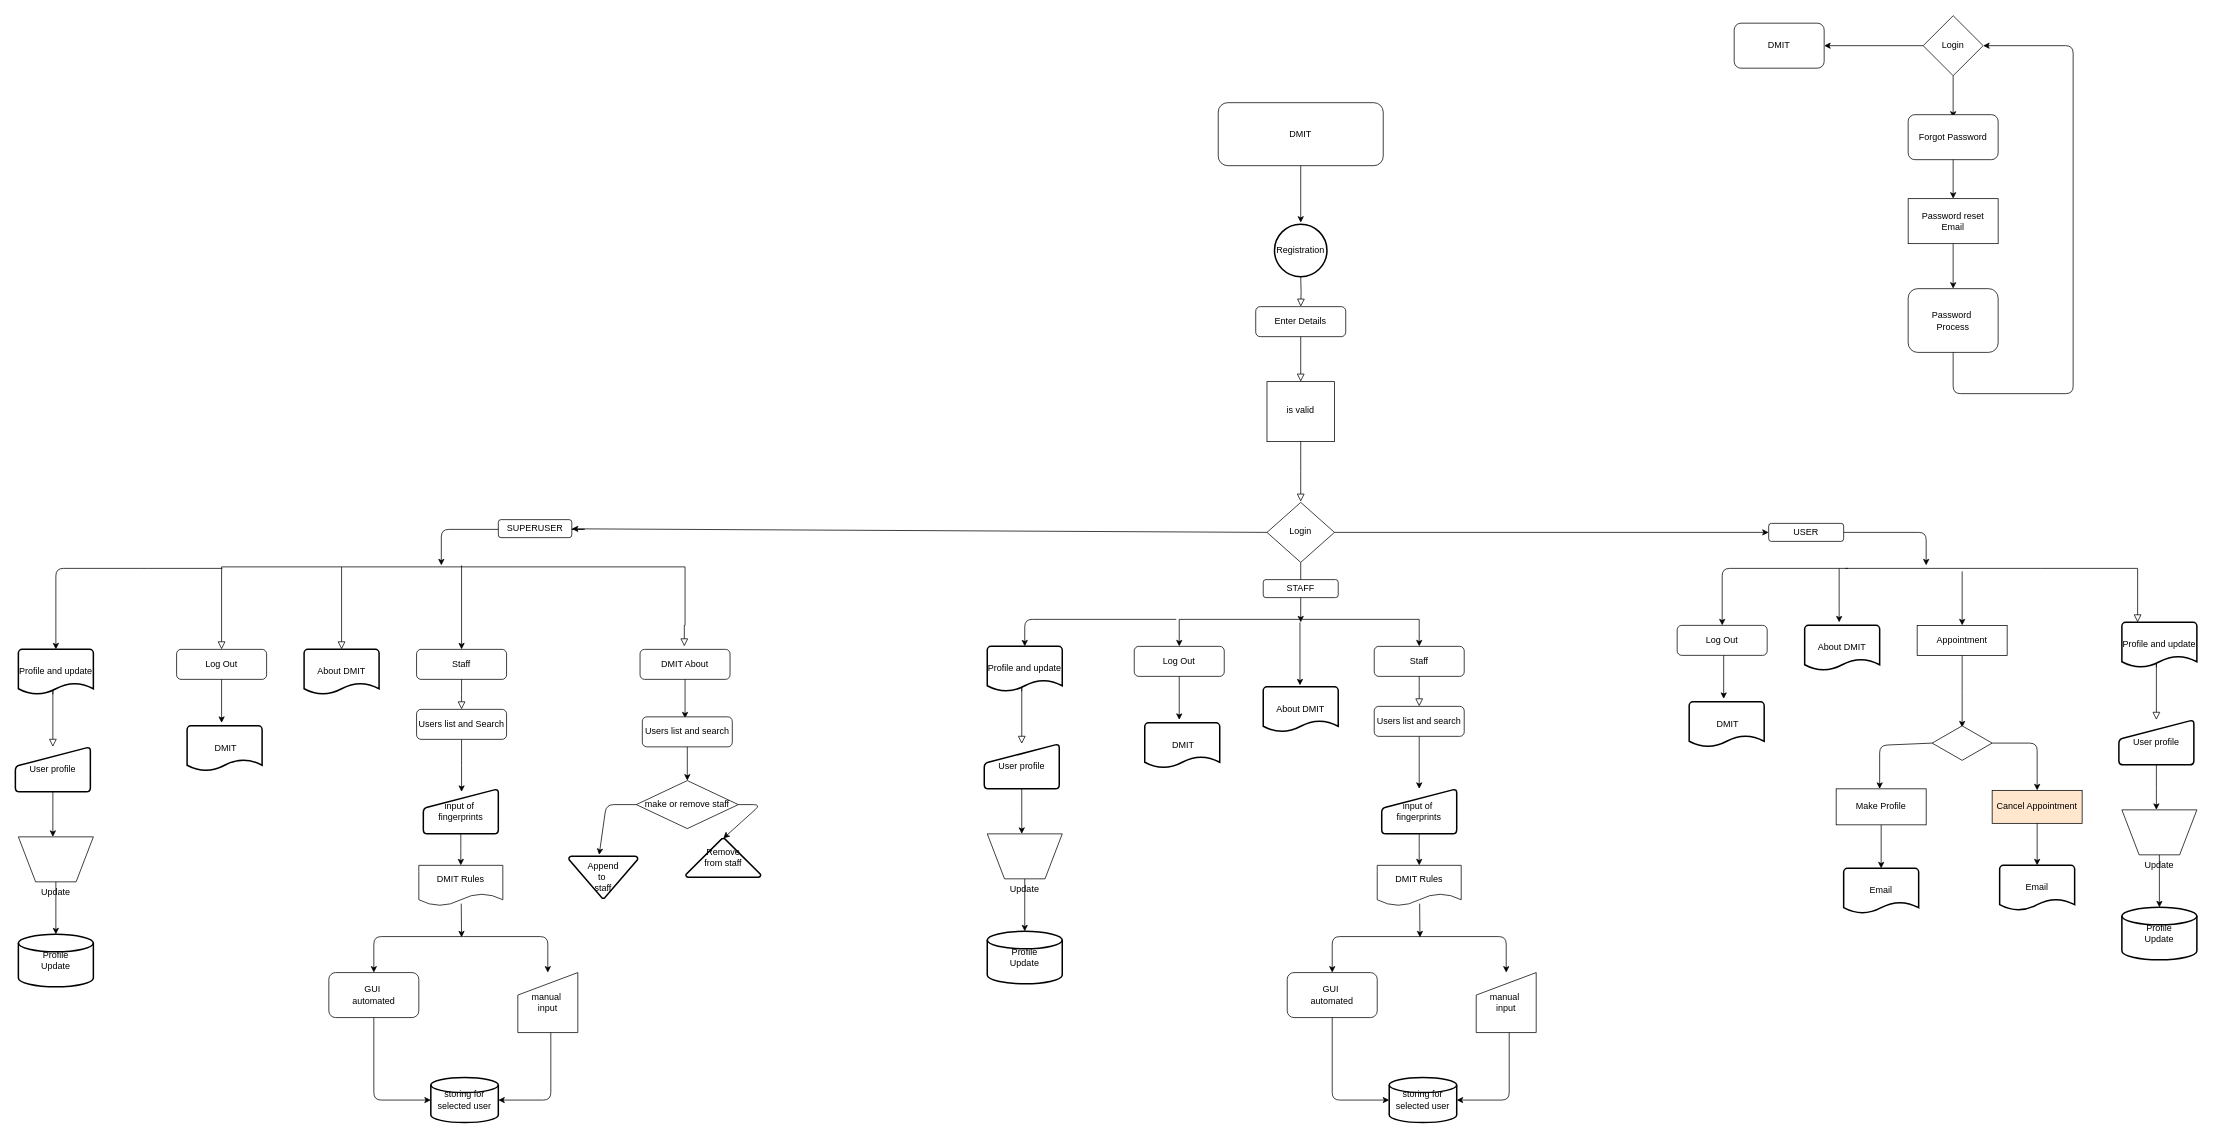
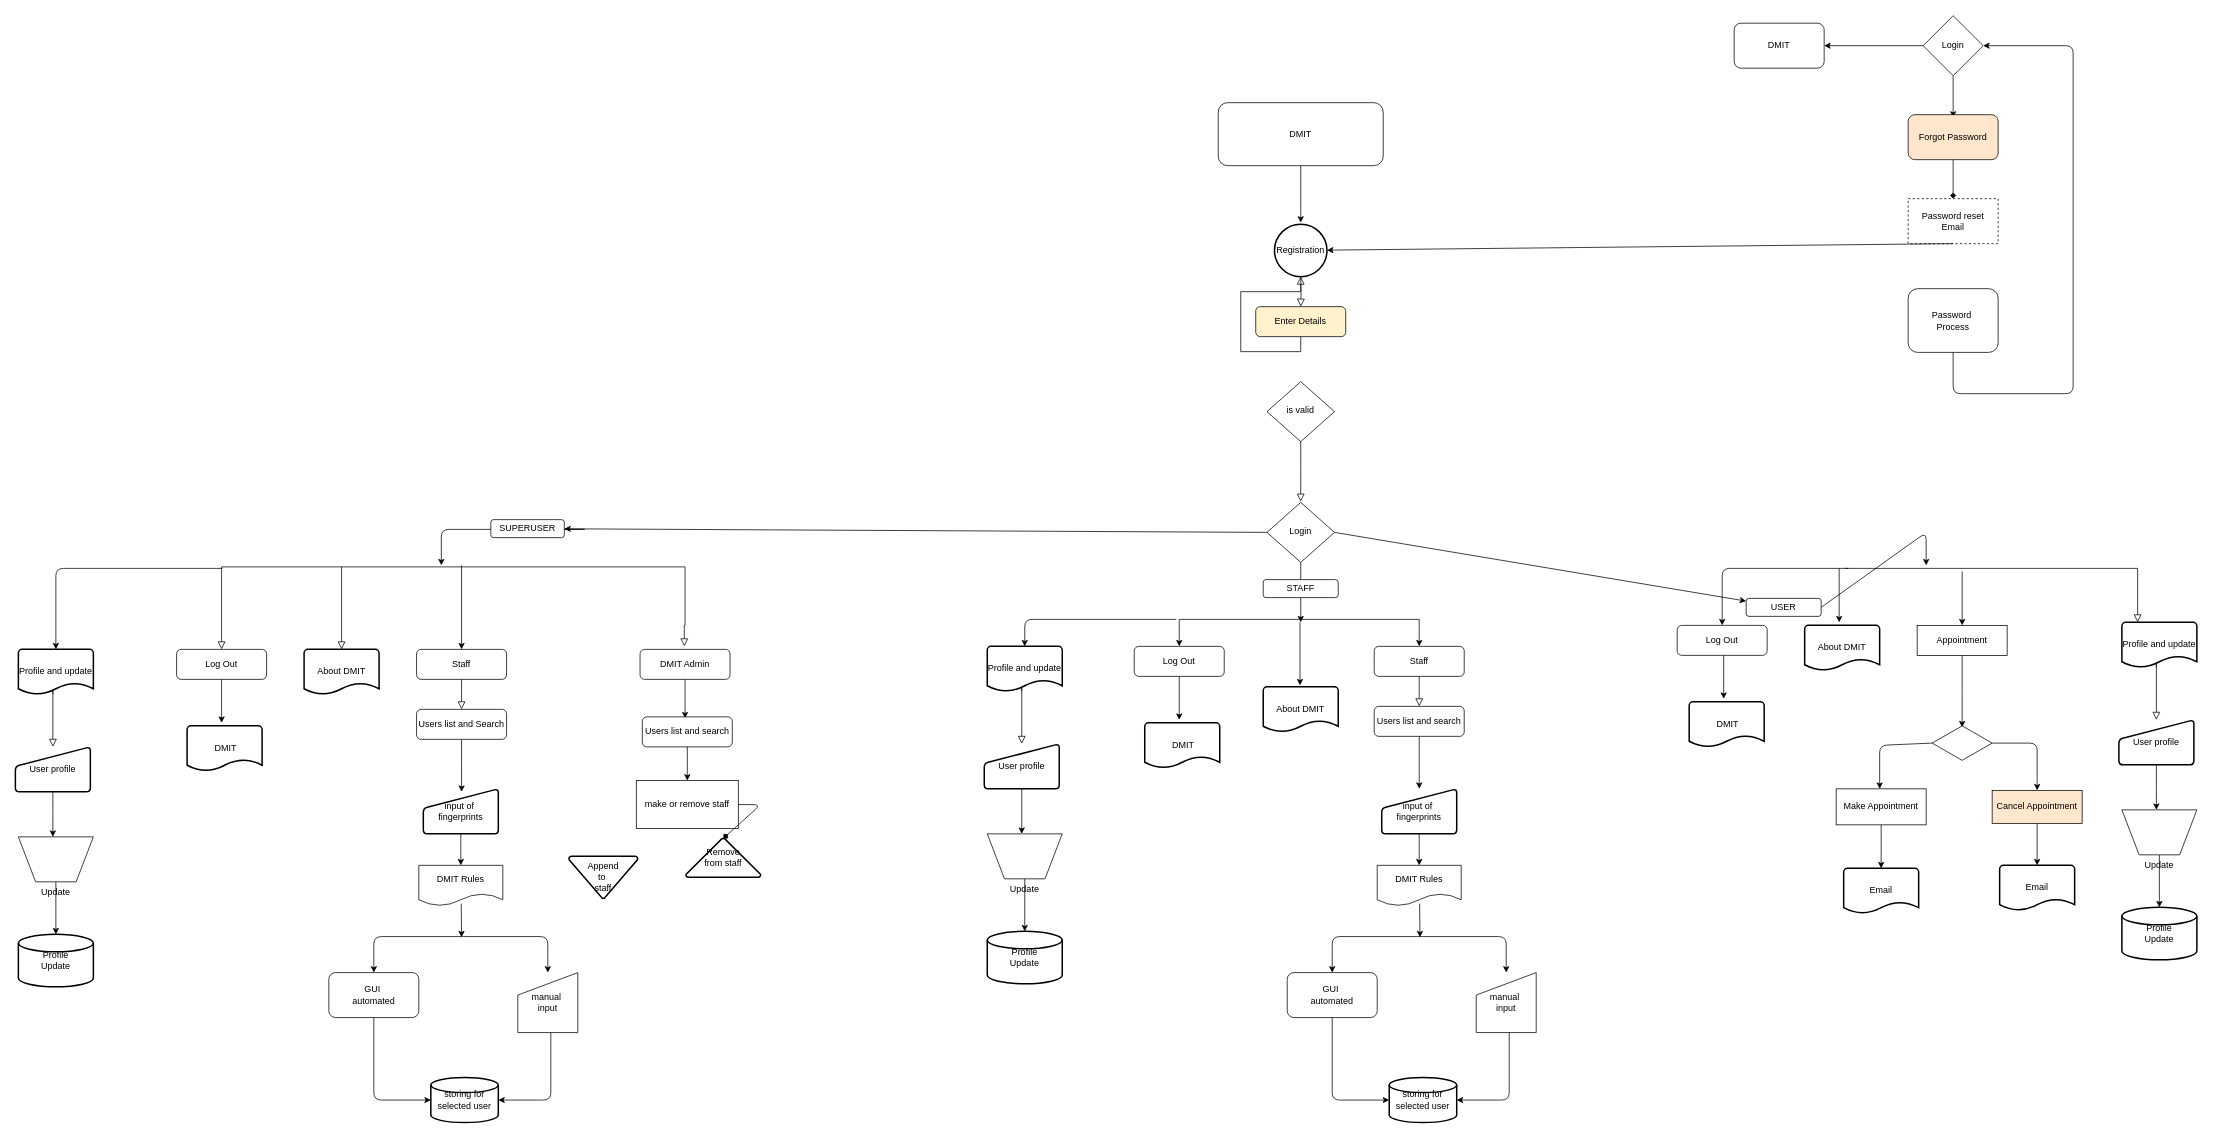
(1953, 137) -> (1953, 137)
(1953, 192) -> (1953, 191)
(1953, 221) -> (1953, 221)
(1953, 282) -> (1871, 244)
(1301, 321) -> (1301, 321)
(1301, 361) -> (1241, 323)
(1301, 411) -> (1301, 411)
(535, 528) -> (528, 528)
(1806, 532) -> (1784, 607)
(685, 664) -> (685, 664)
(687, 804) -> (687, 804)
(1881, 807) -> (1881, 807)
(605, 815) -> none
(734, 829) -> (734, 828)
